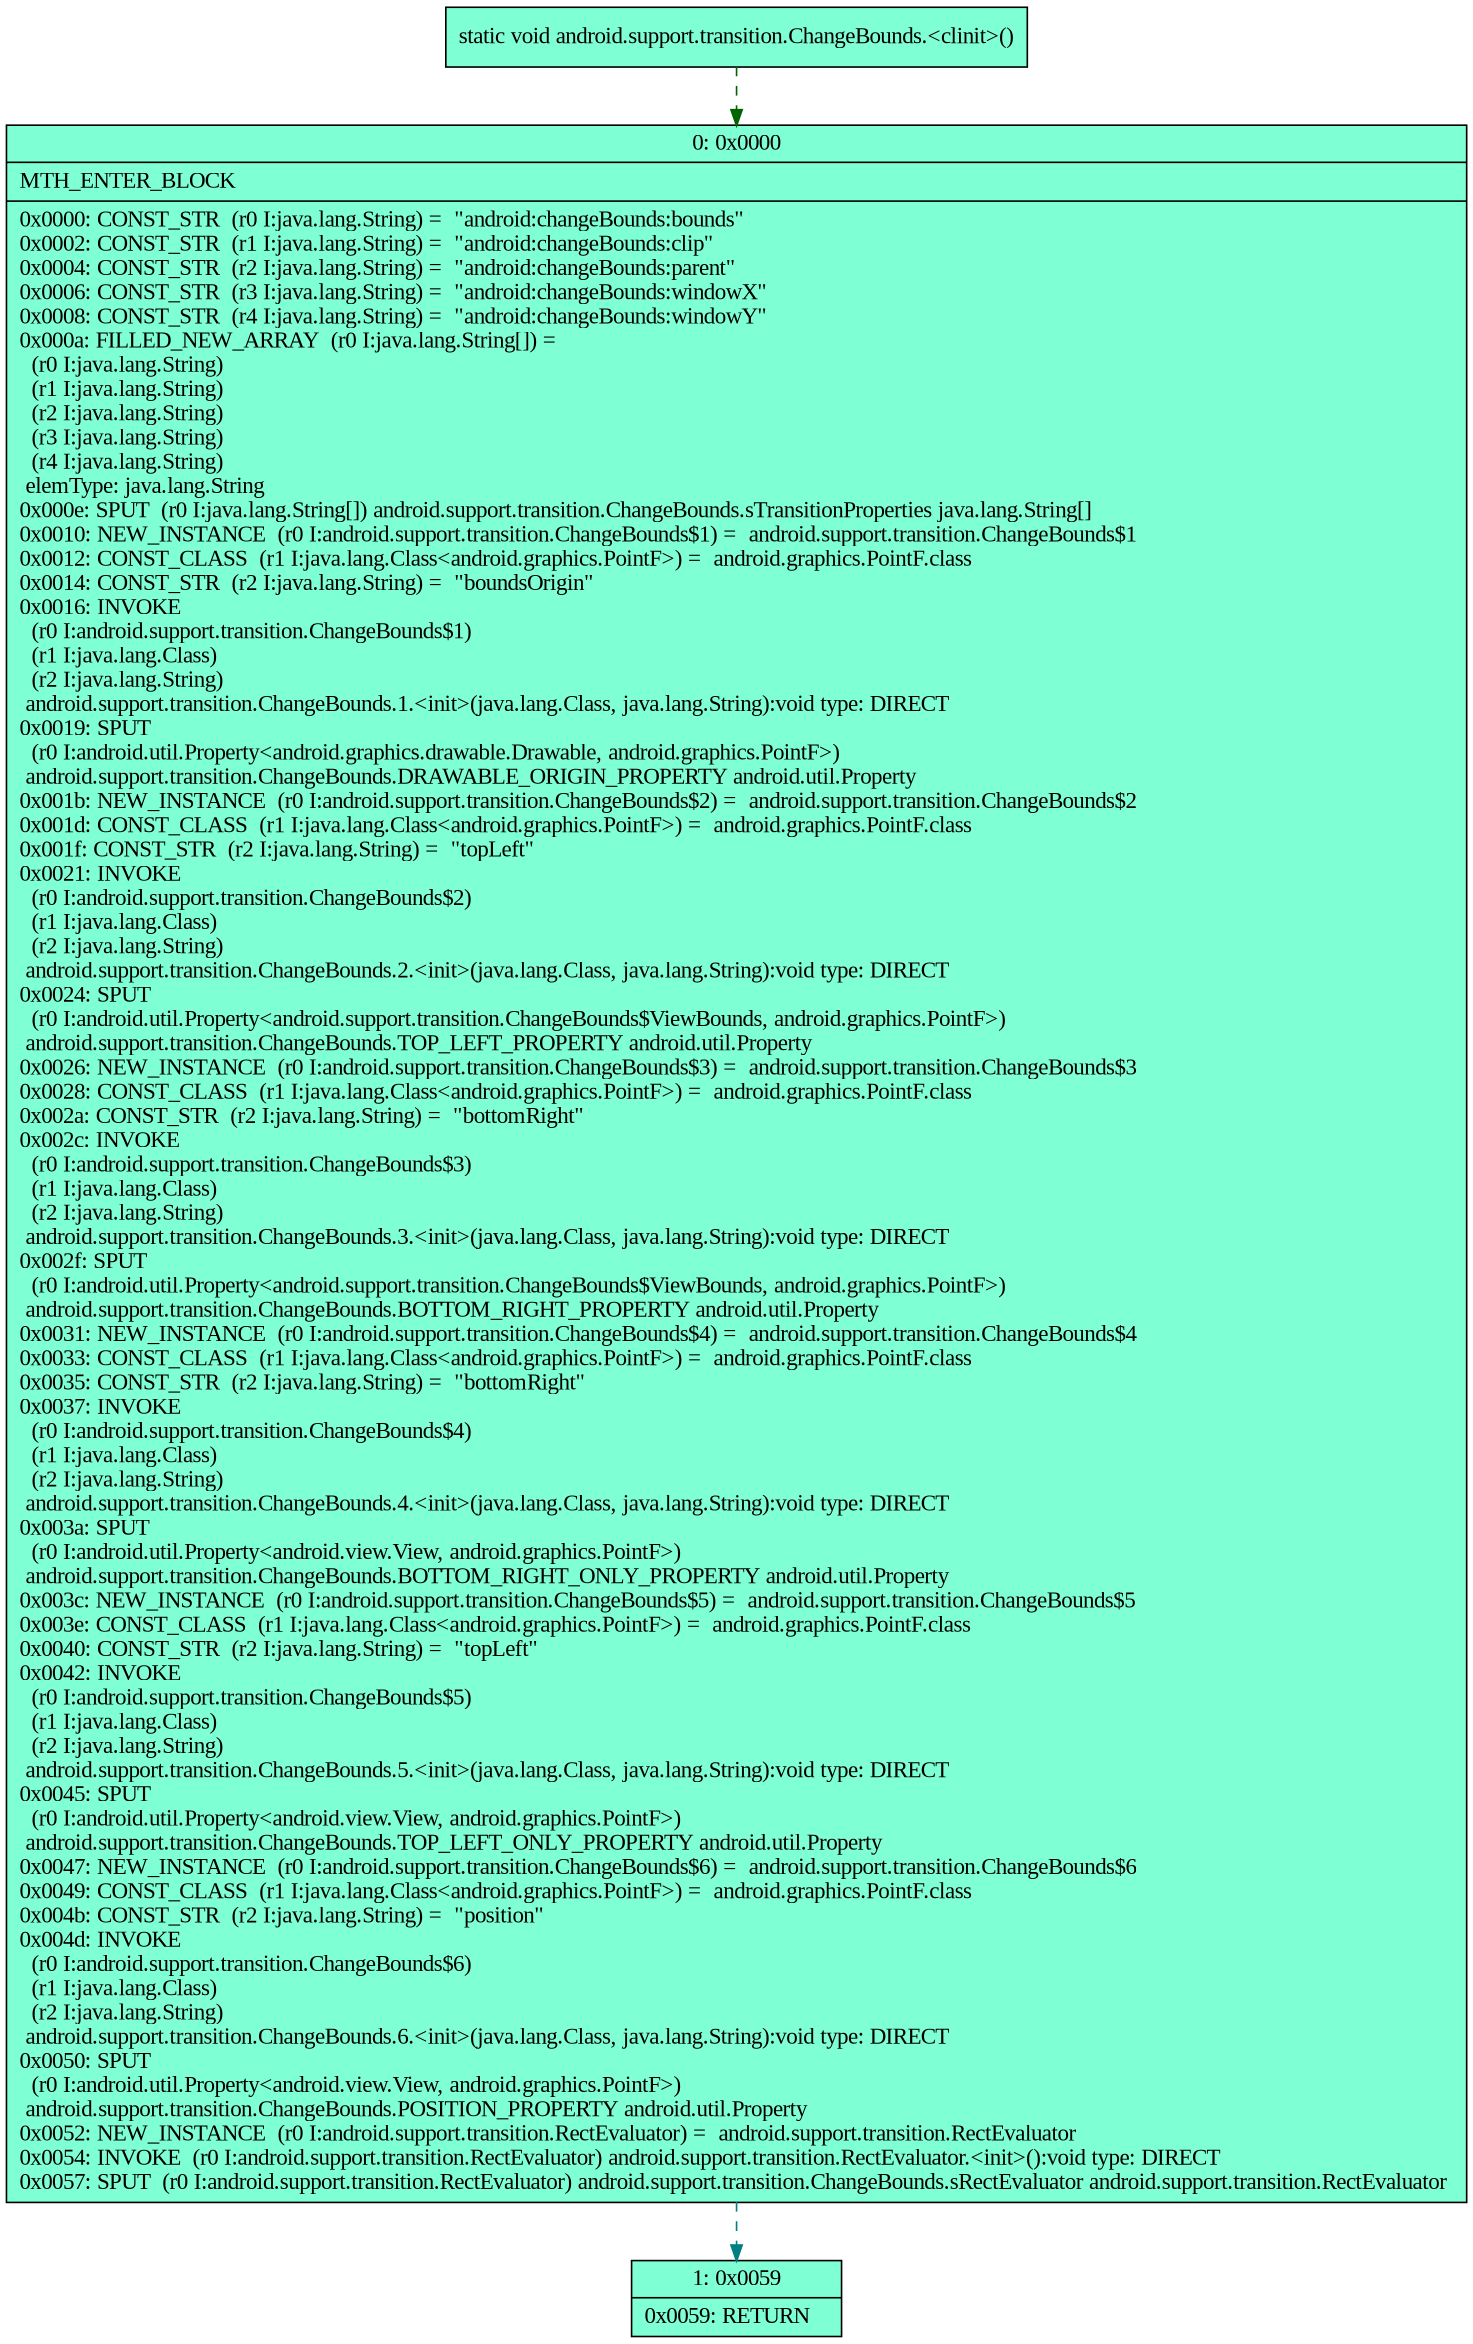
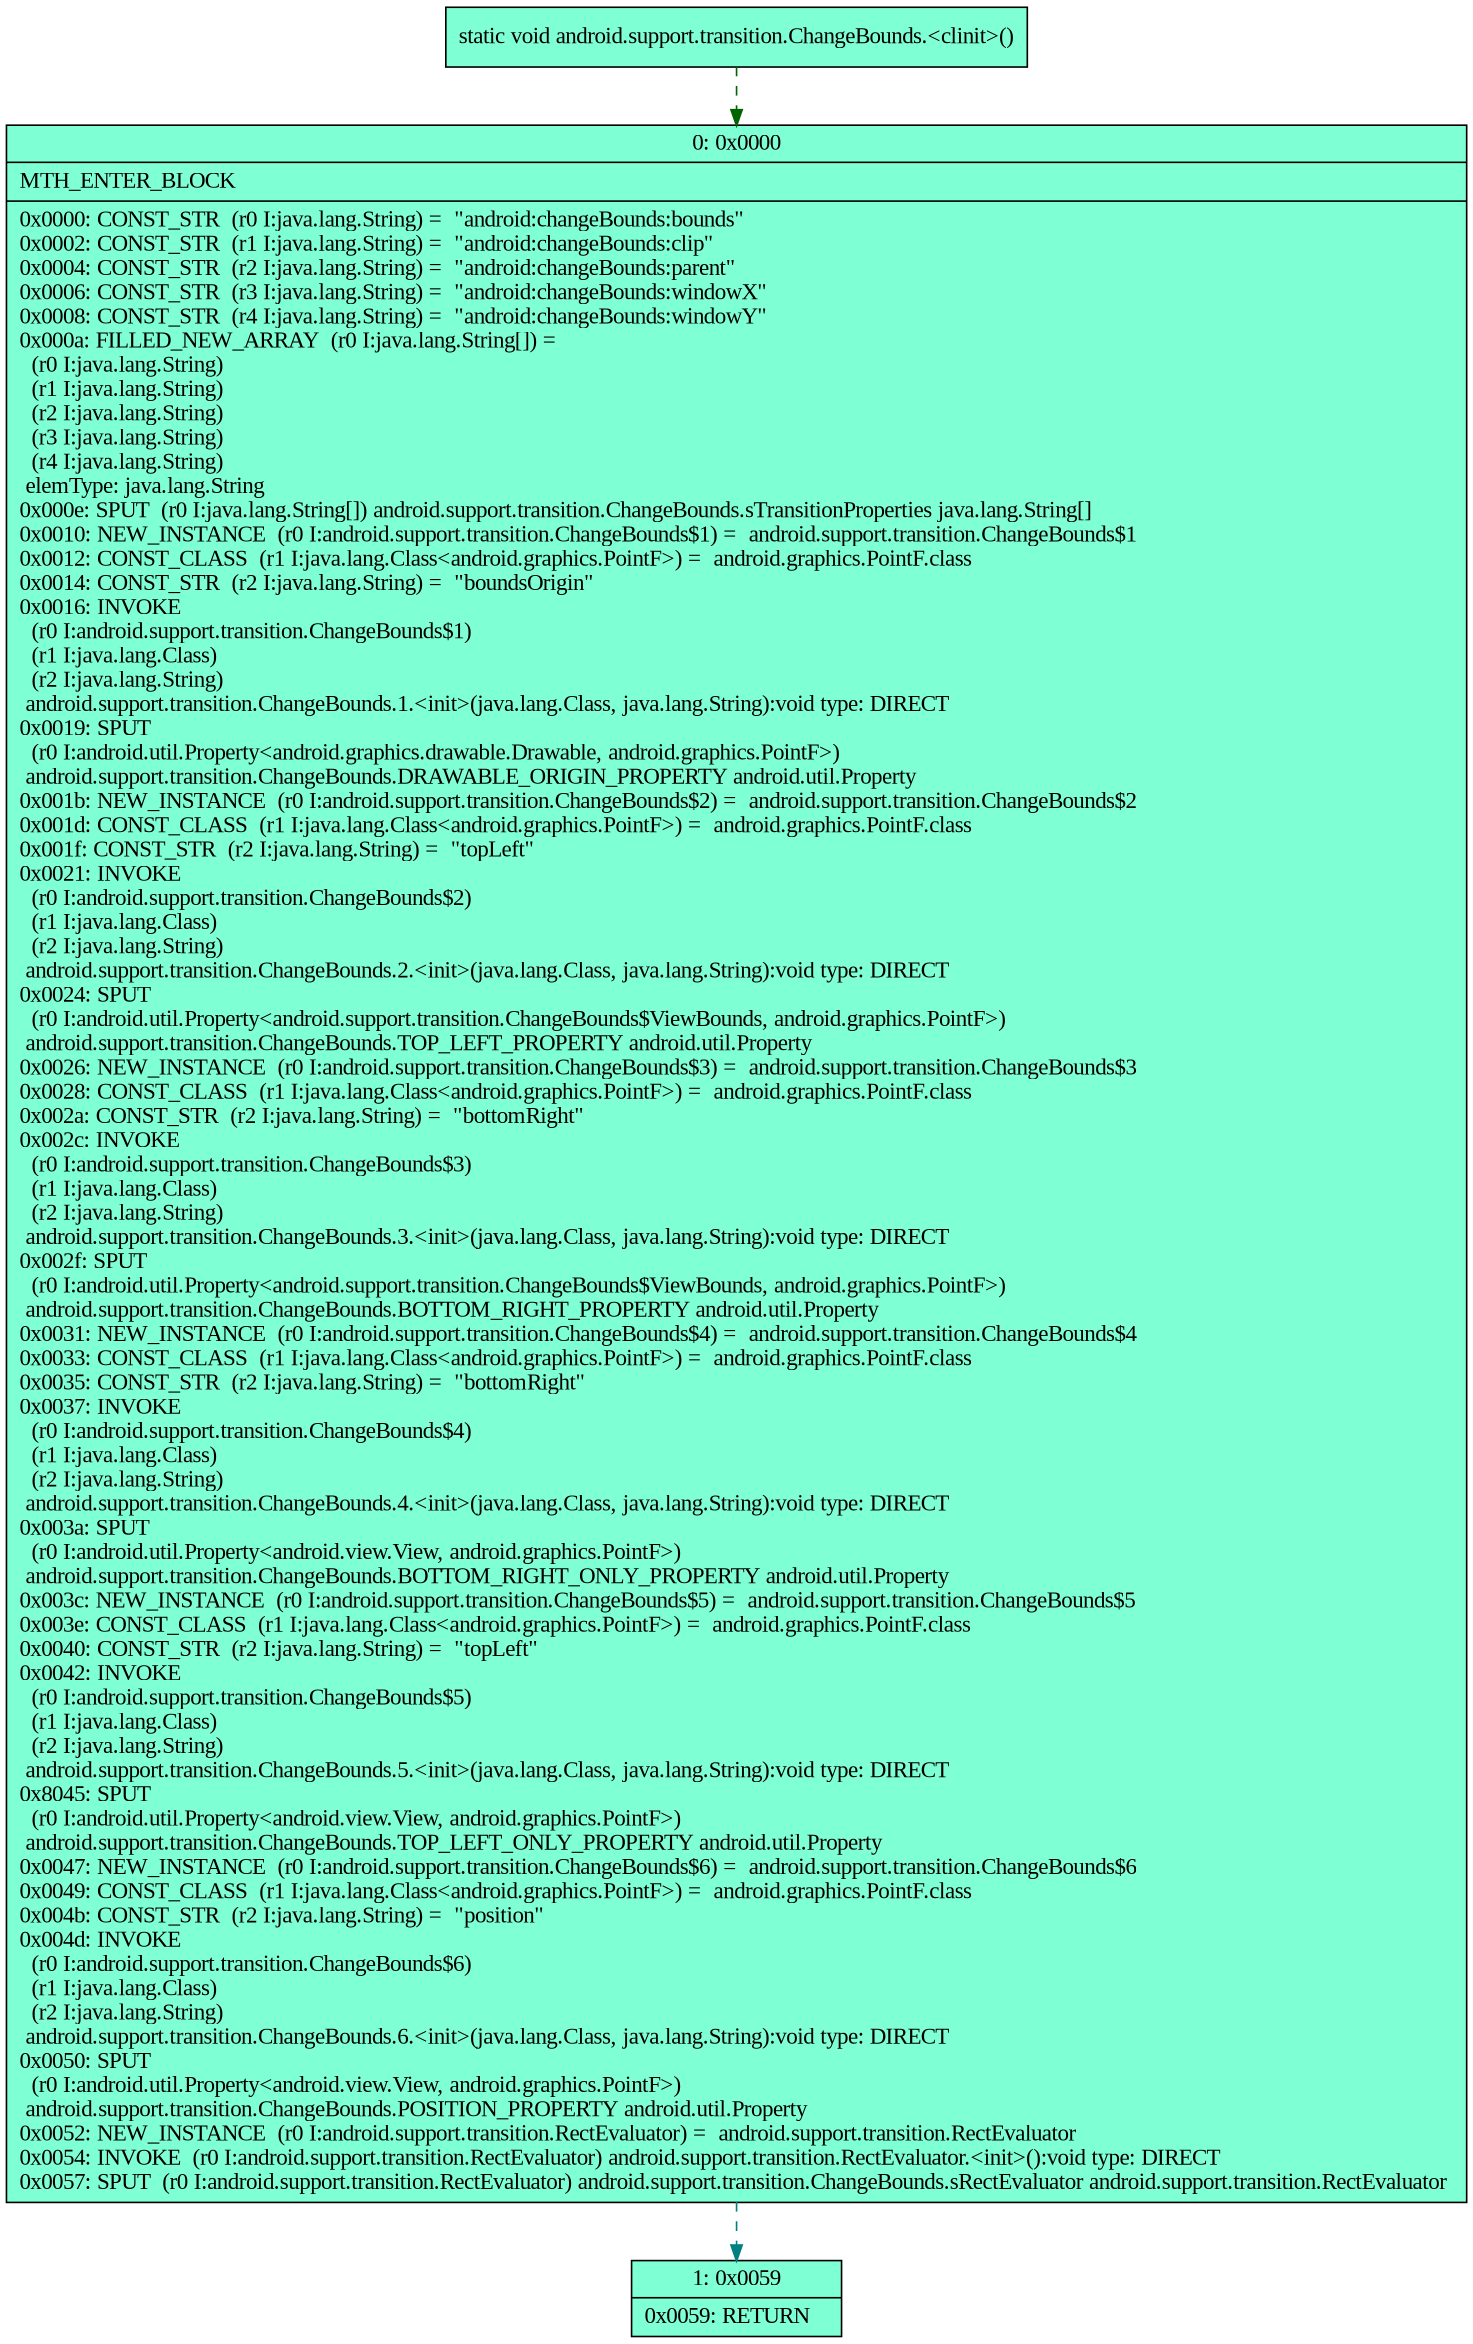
(91, 1795) -> (91, 1795)
